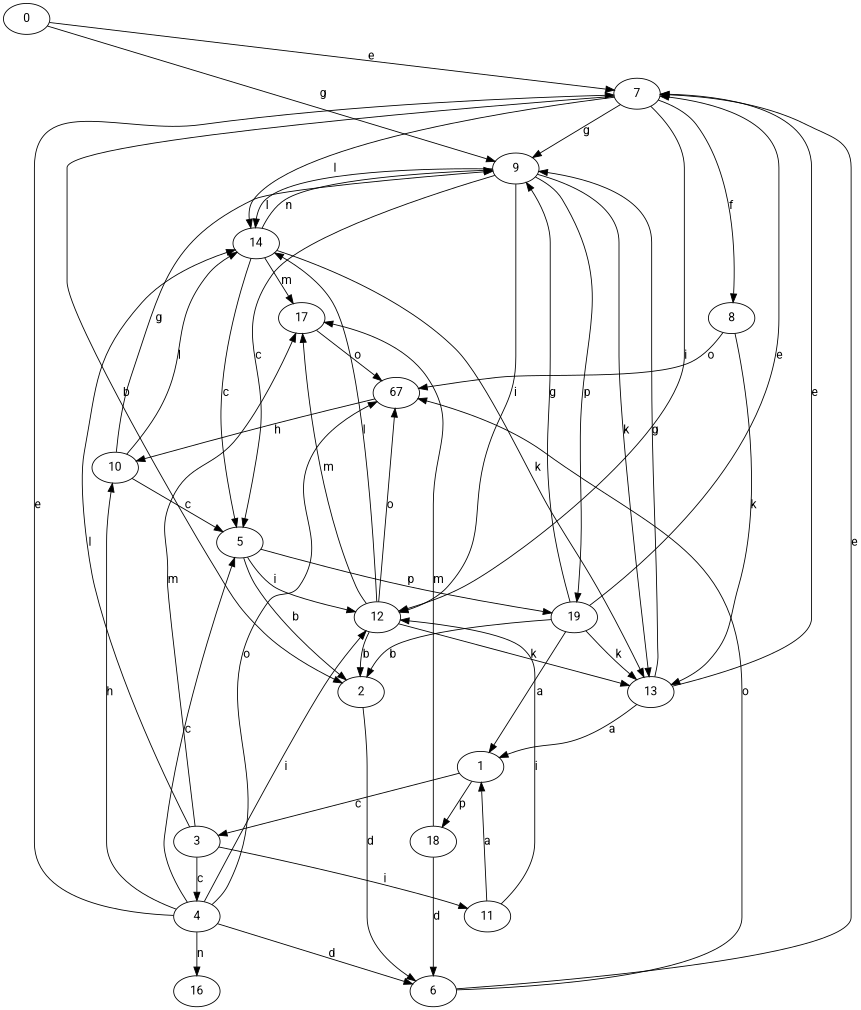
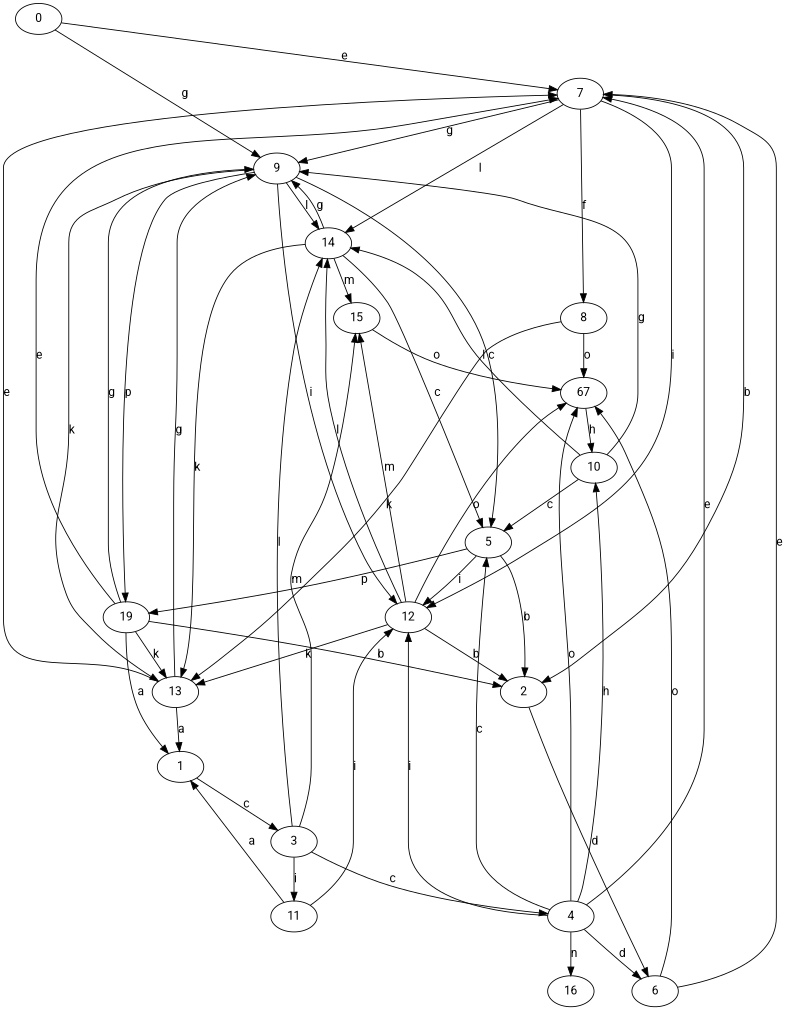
(289, 206) -> (320, 206)
(302, 318) -> (357, 318)
(433, 842) -> none
